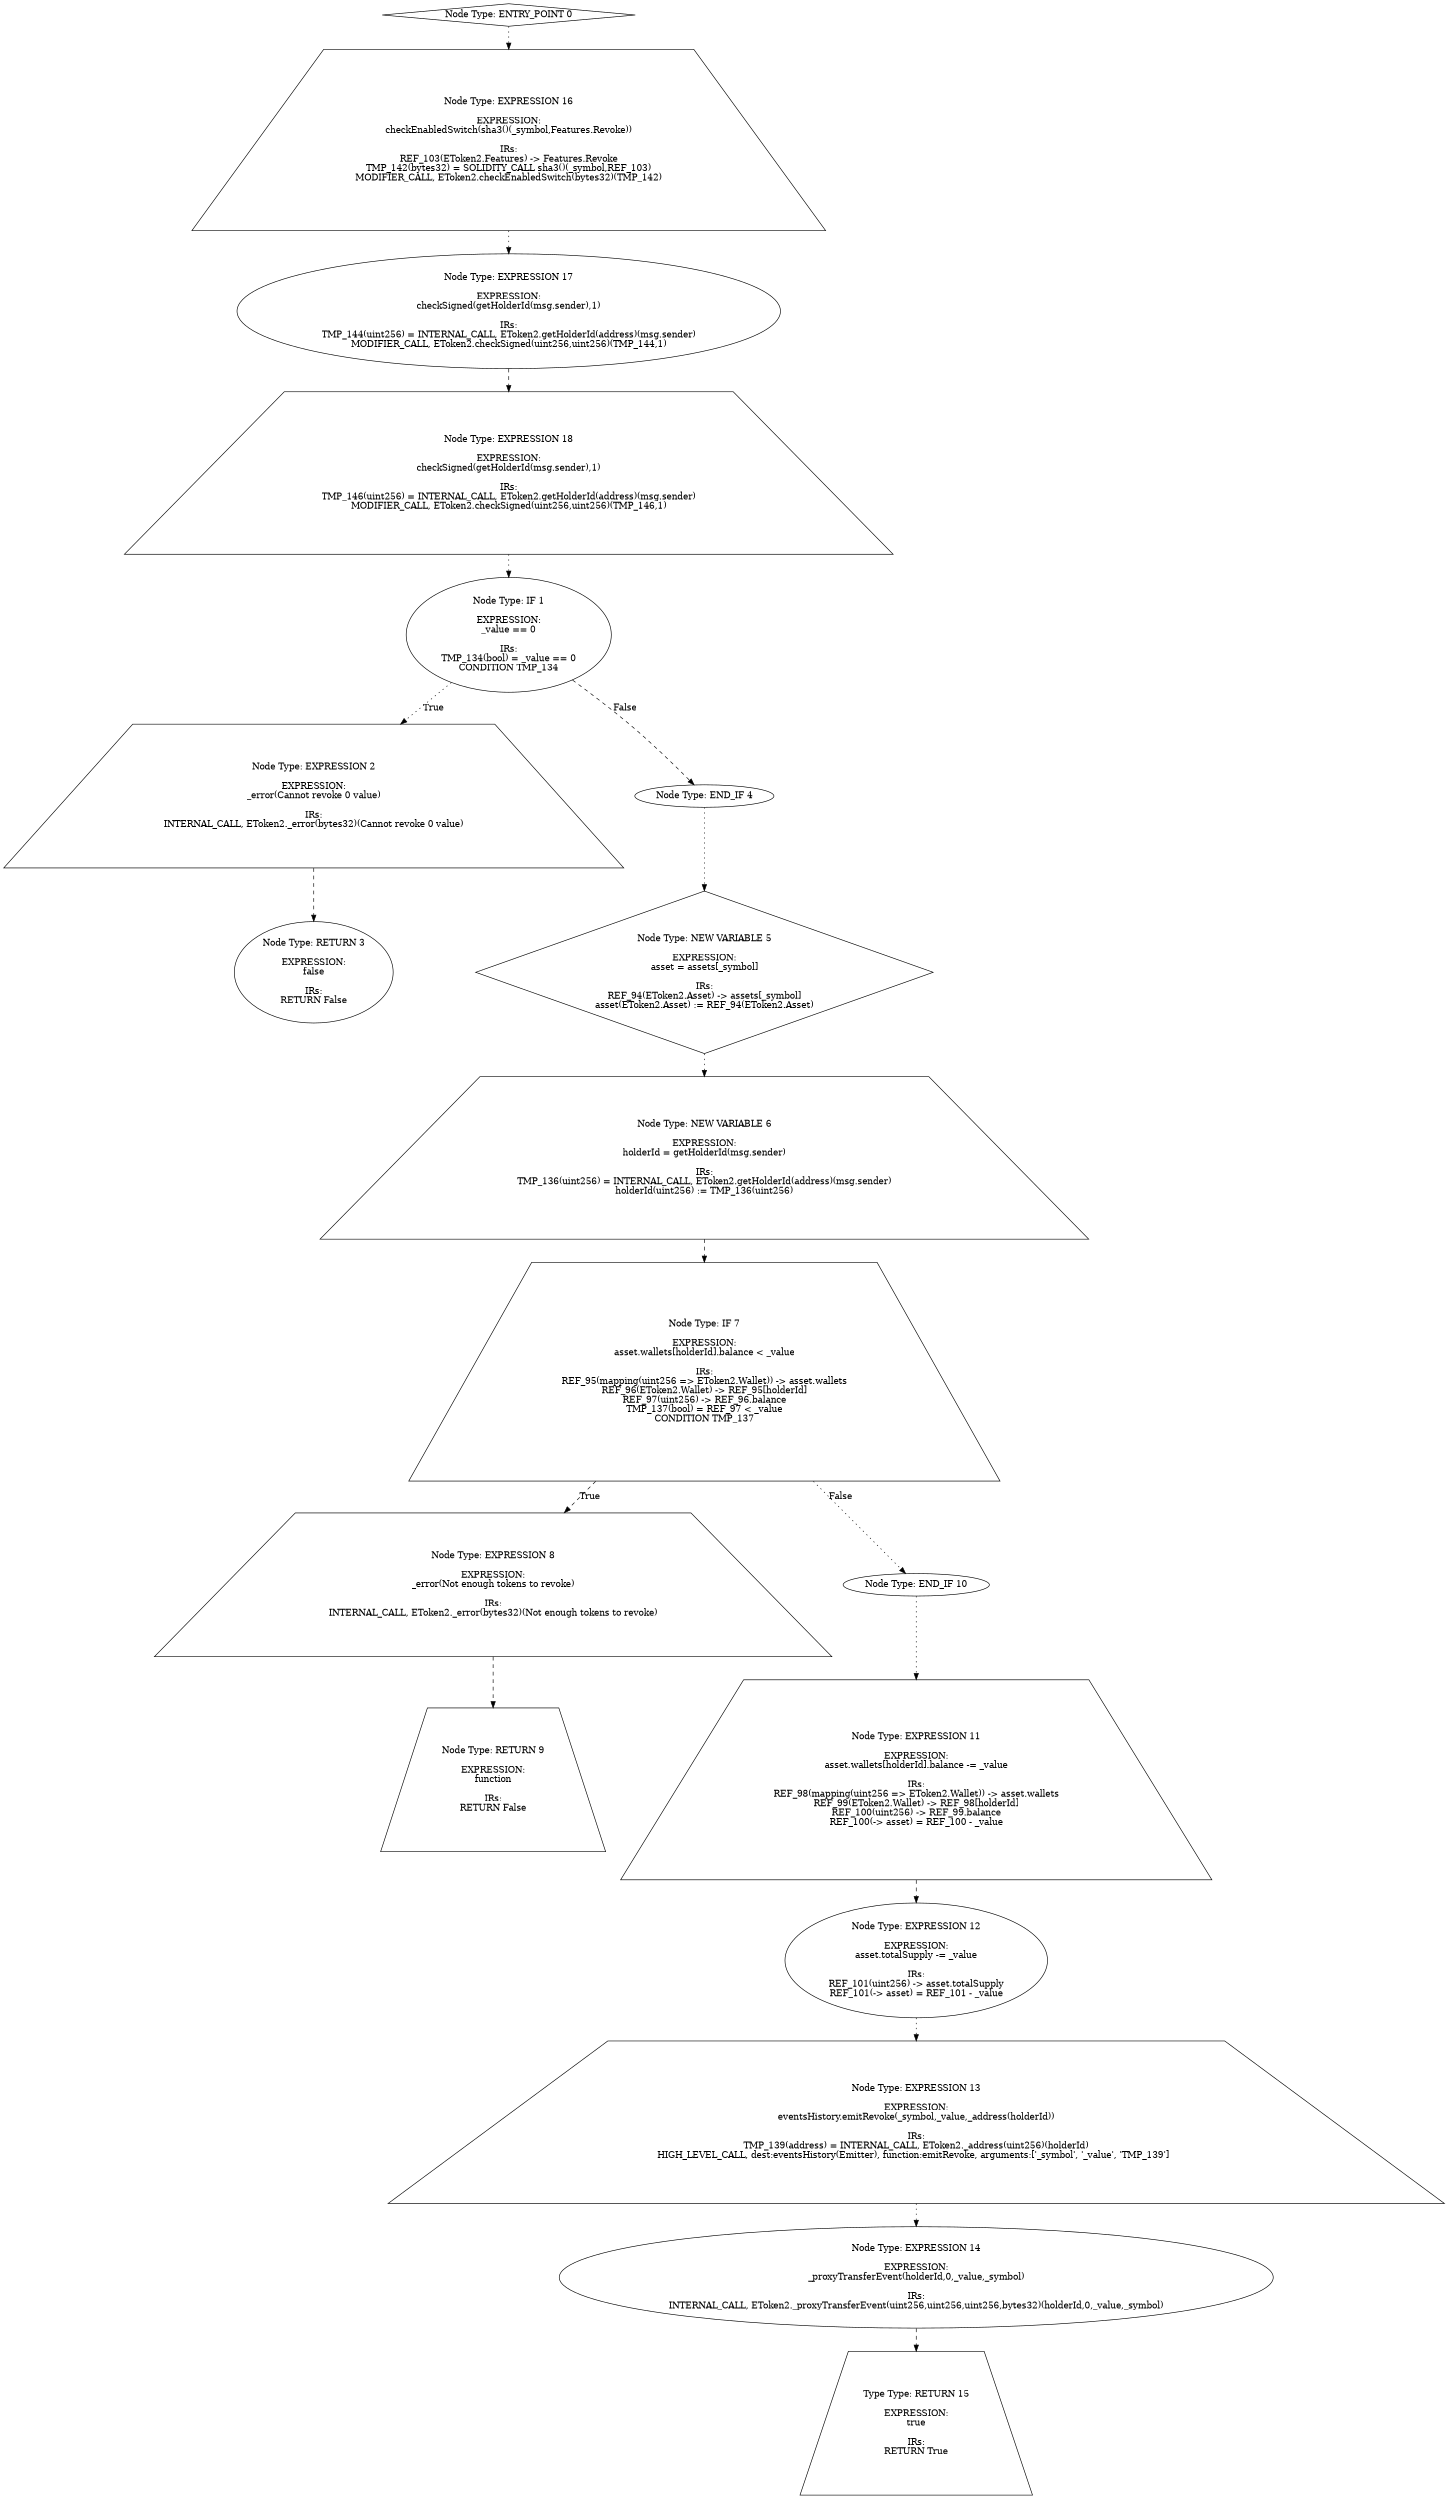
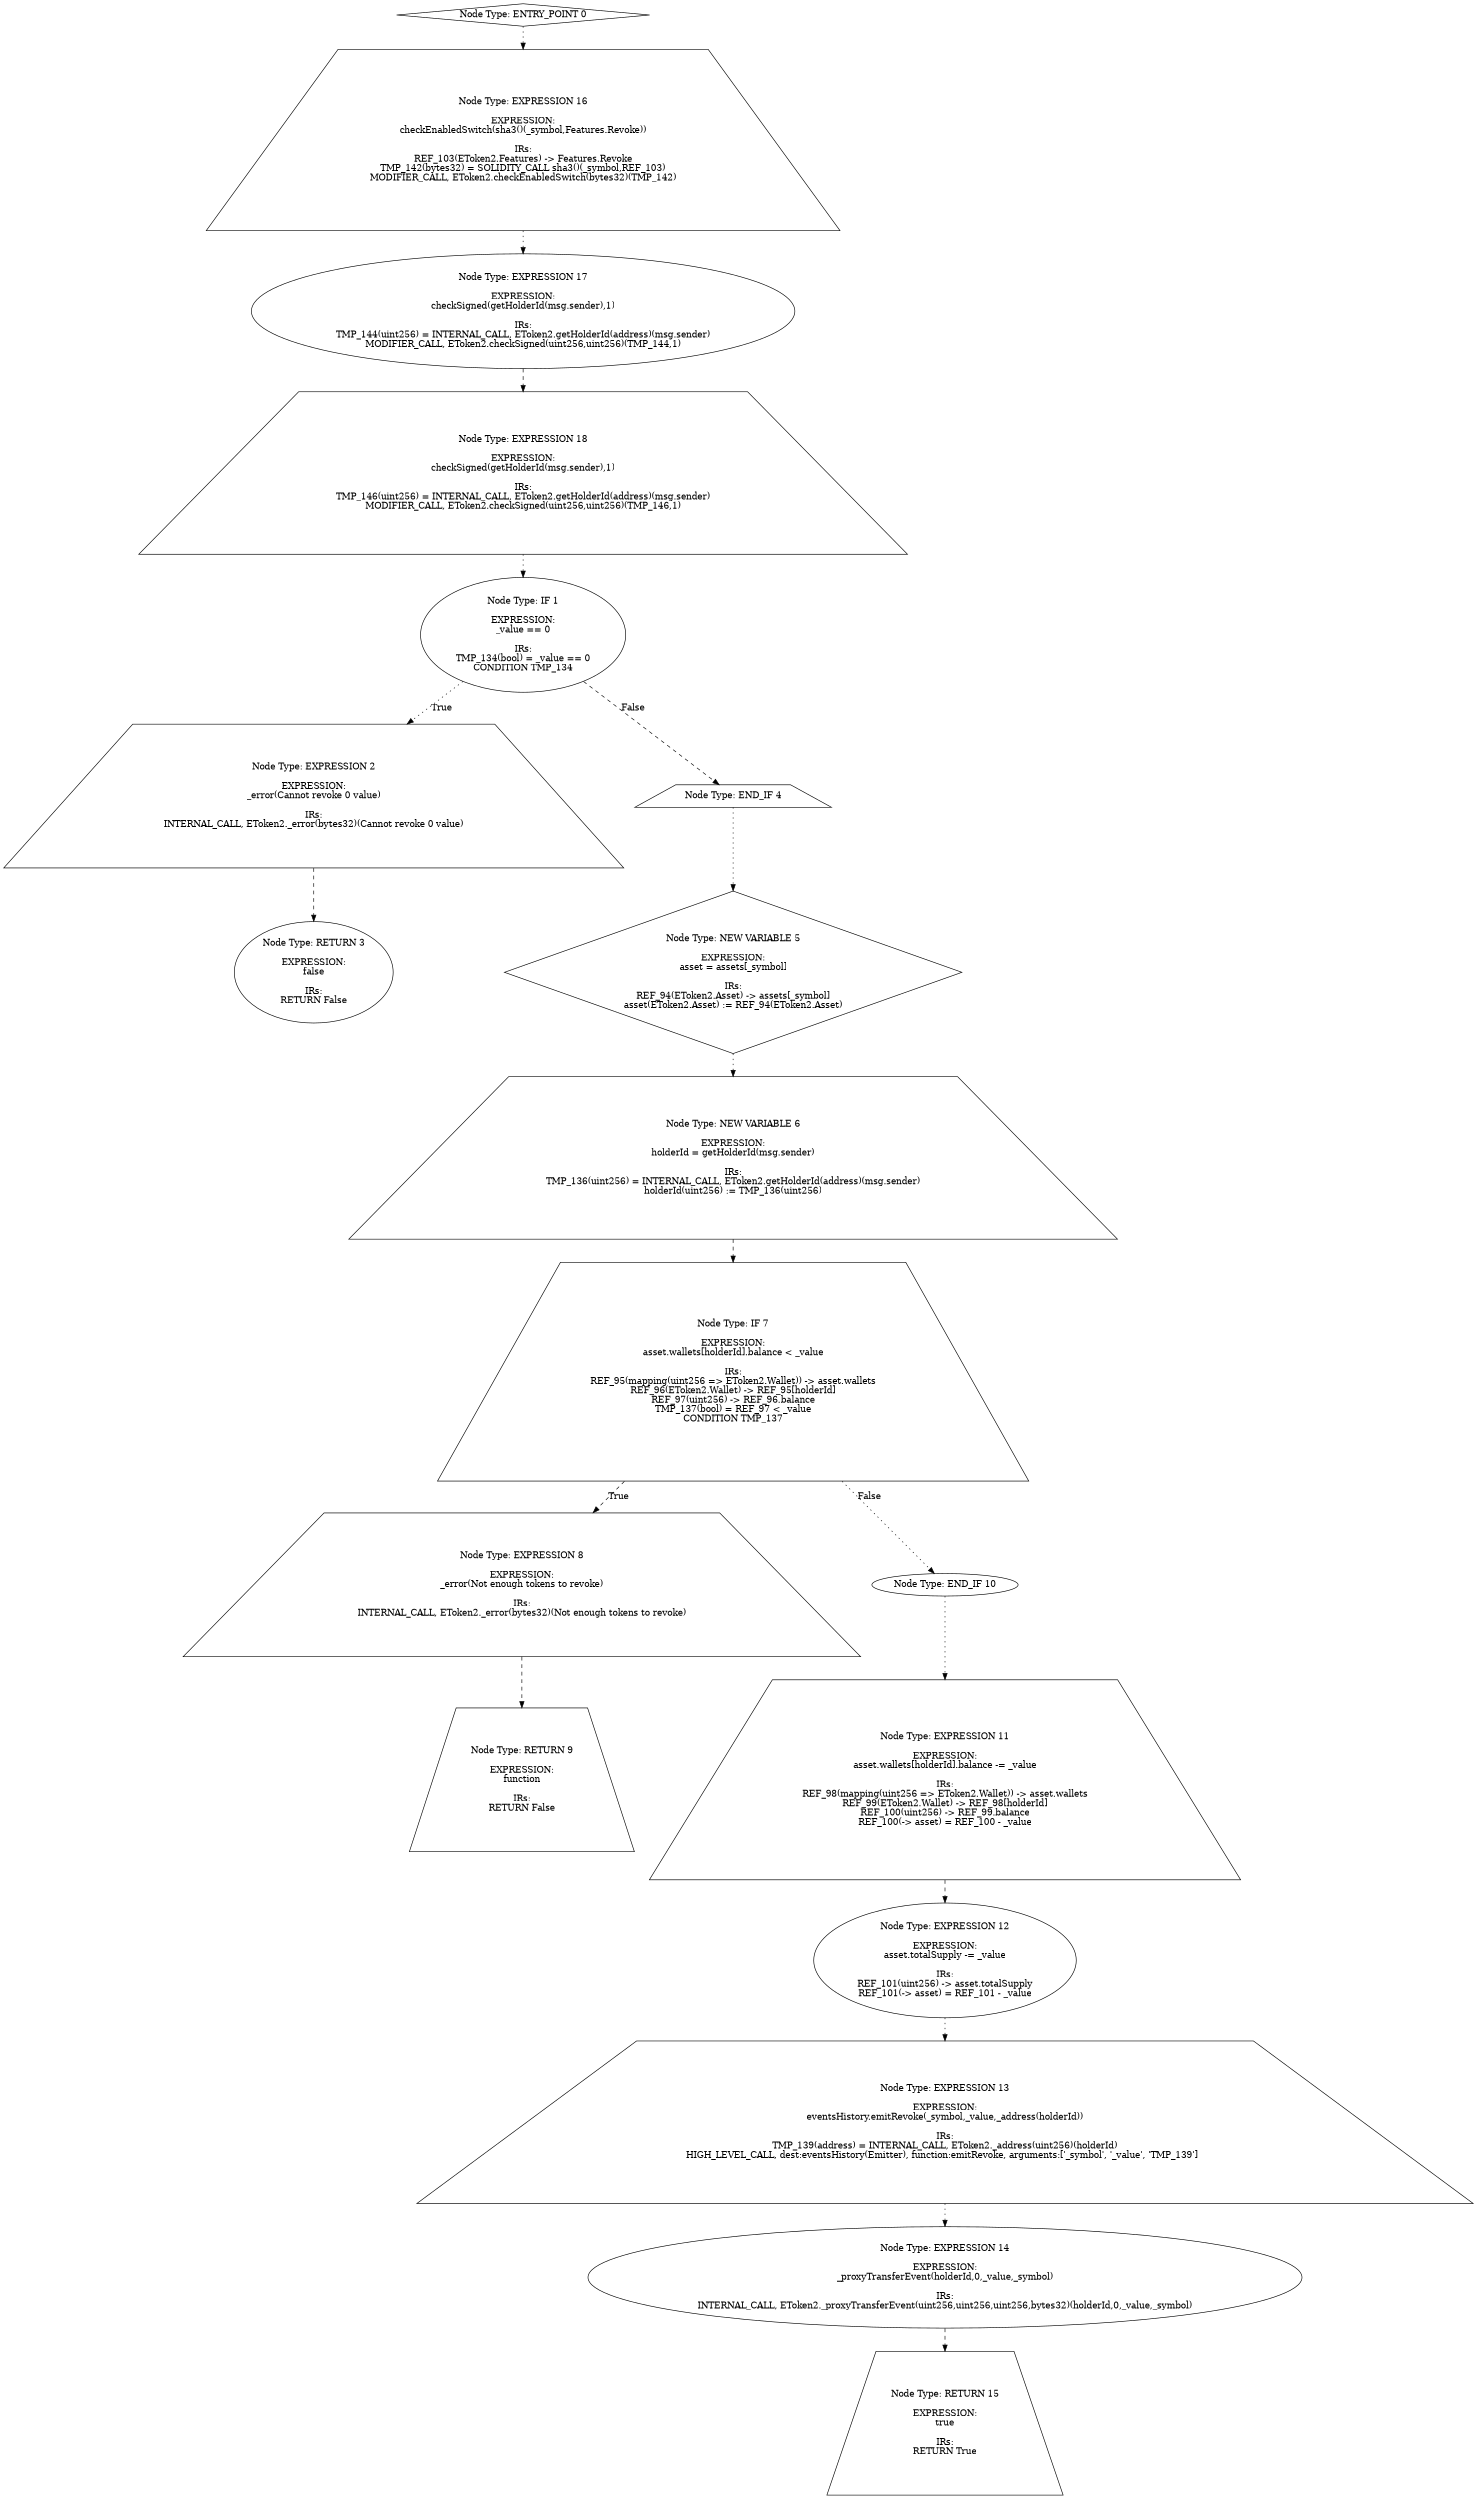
(704, 796) -> (733, 796)
(916, 2423) -> (945, 2423)
